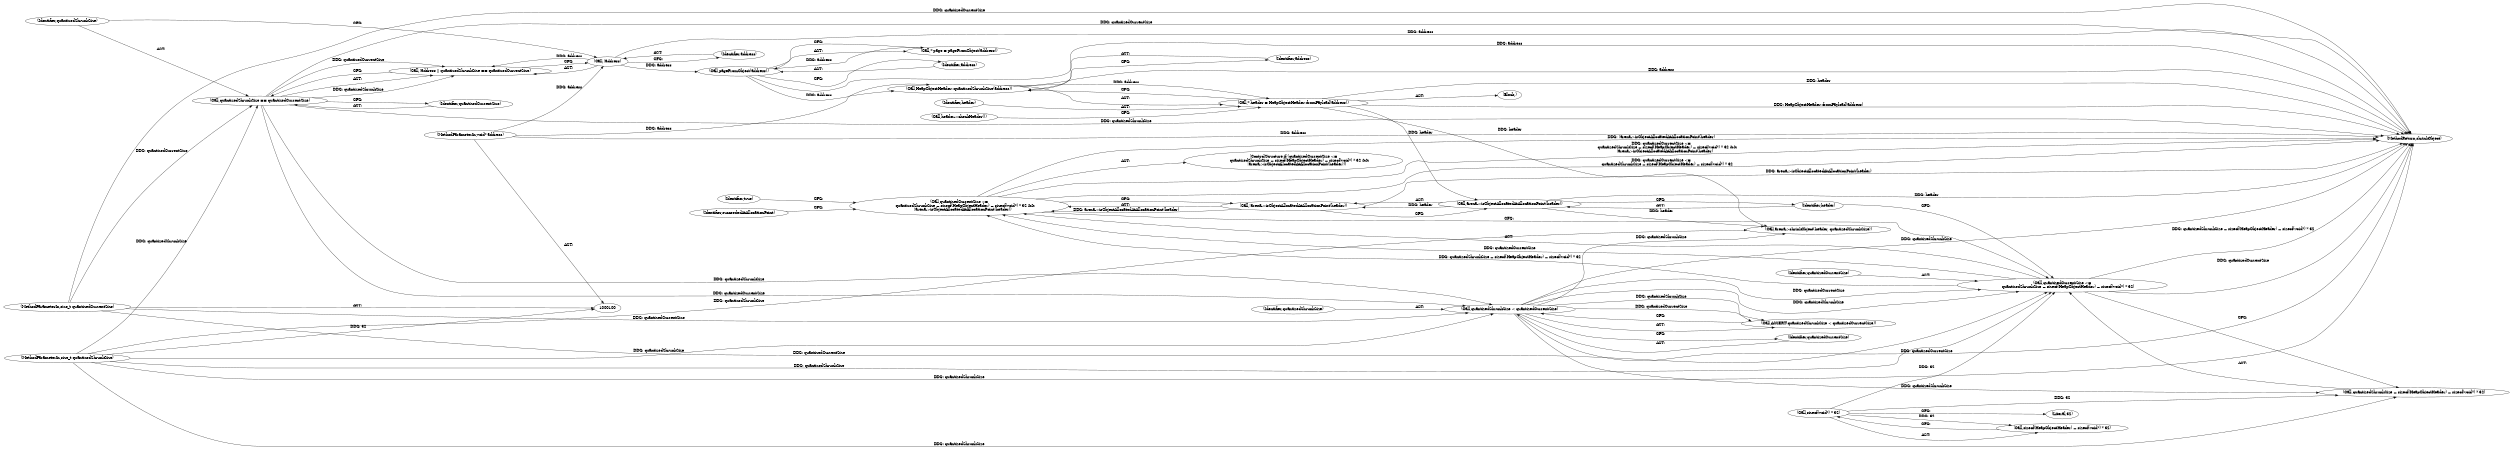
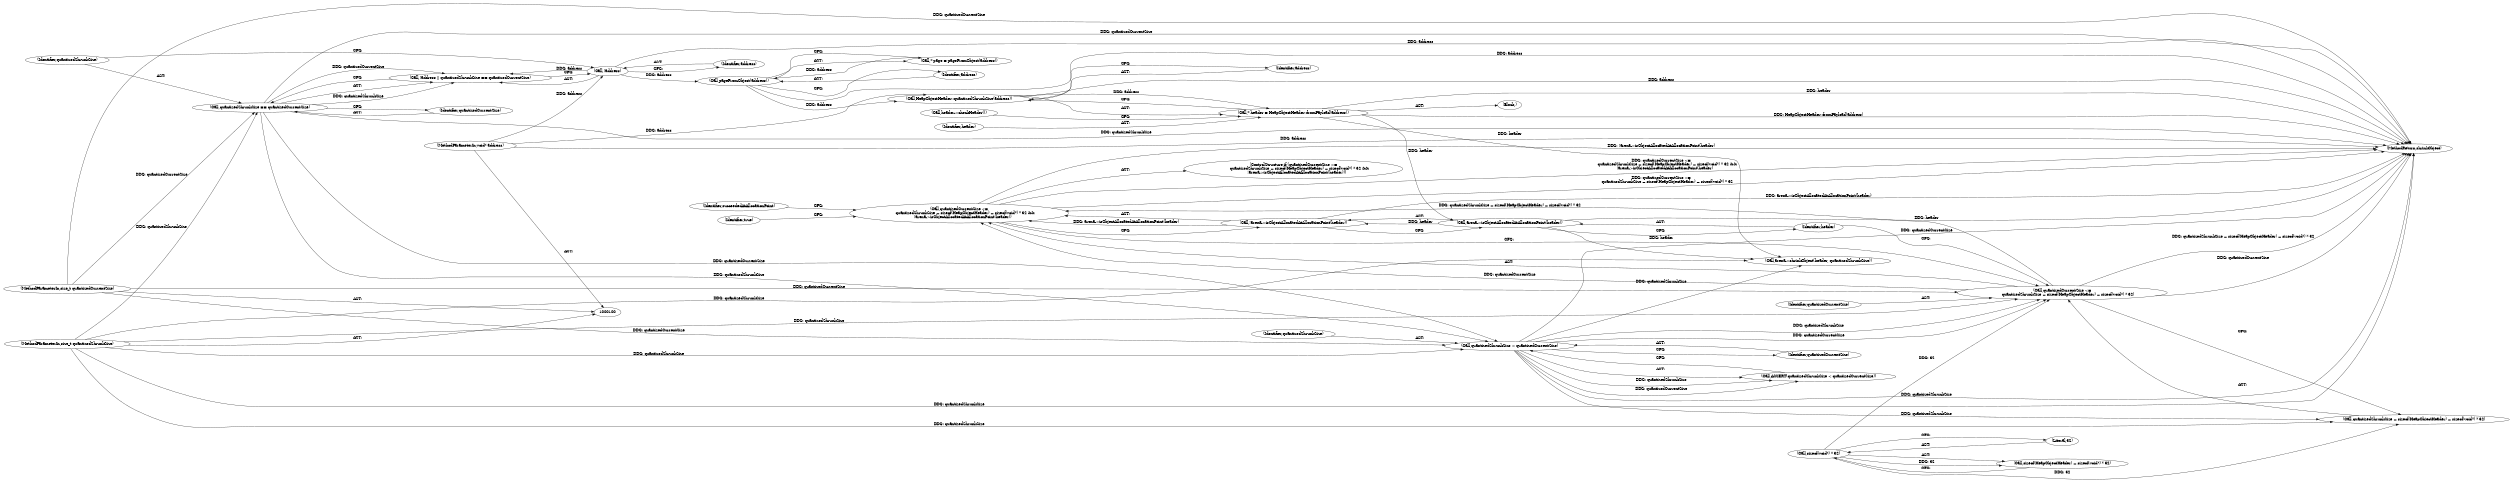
(358, 327) -> (358, 338)
none -> (1948, 447)
